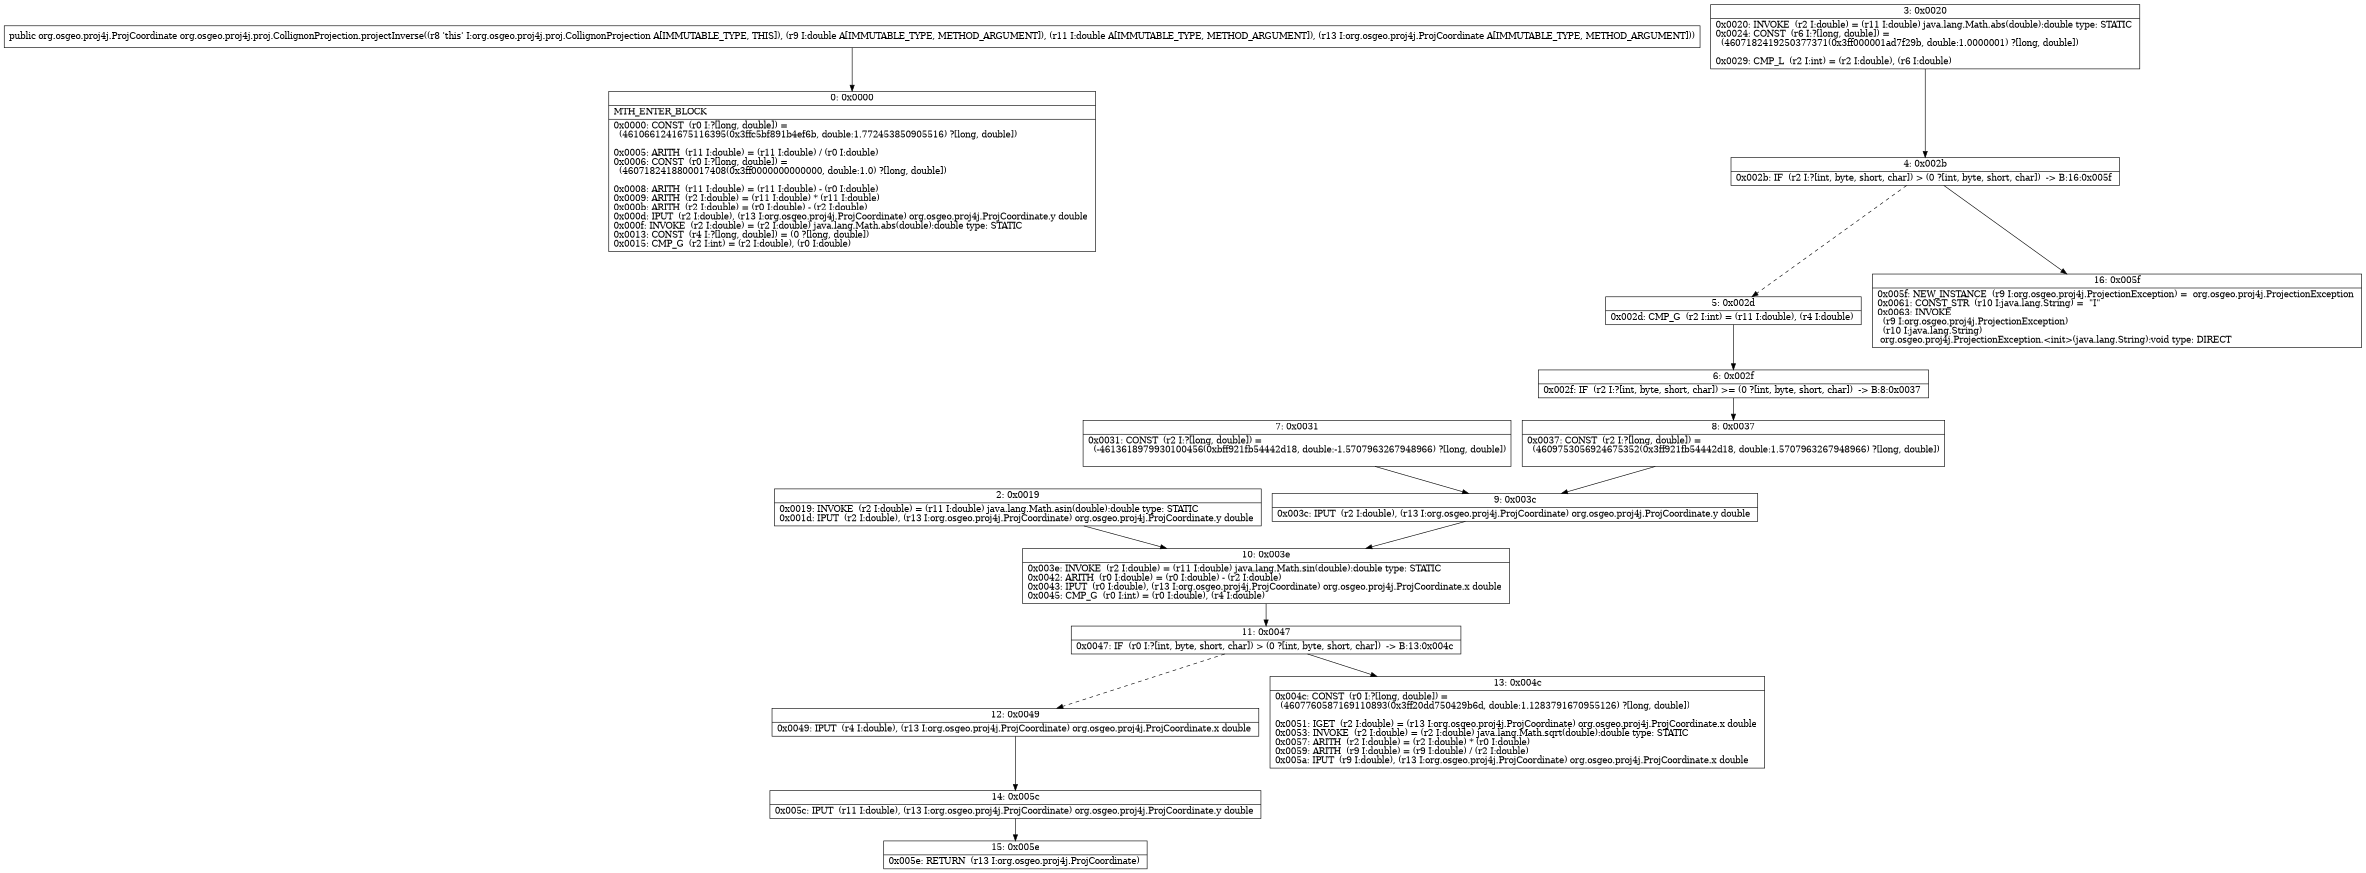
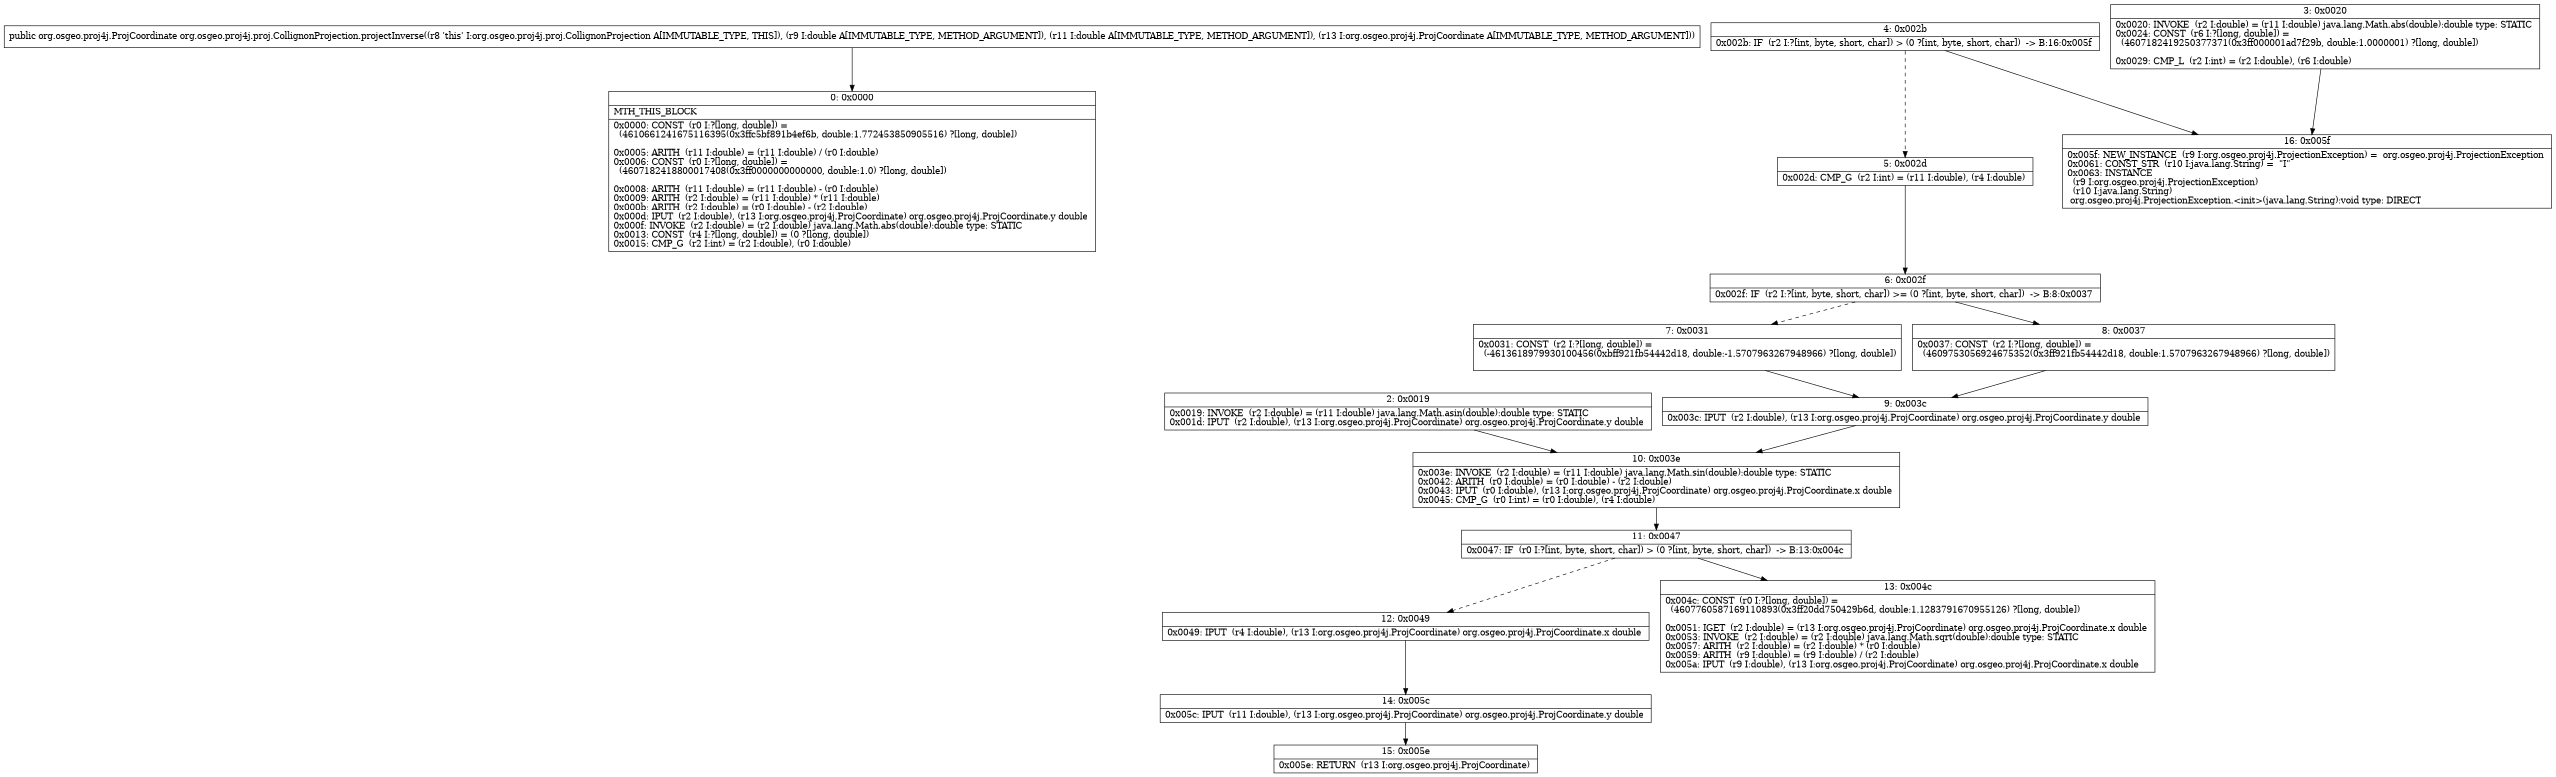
(1925, 110) -> (2317, 99)
(660, 112) -> (655, 112)
none -> (1816, 312)
(1917, 313) -> (2113, 174)
